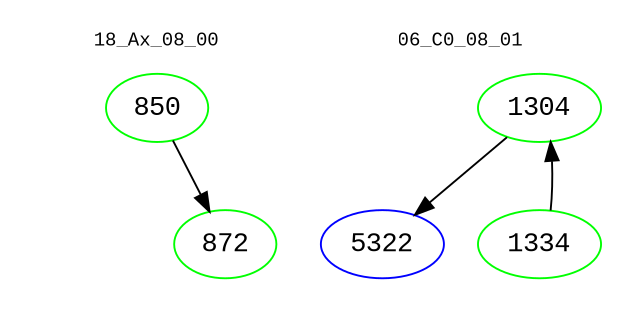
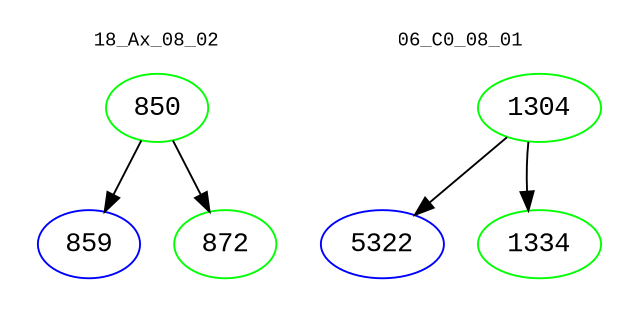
(157, 41) -> (157, 41)
(552, 186) -> (527, 167)
none -> (89, 244)
